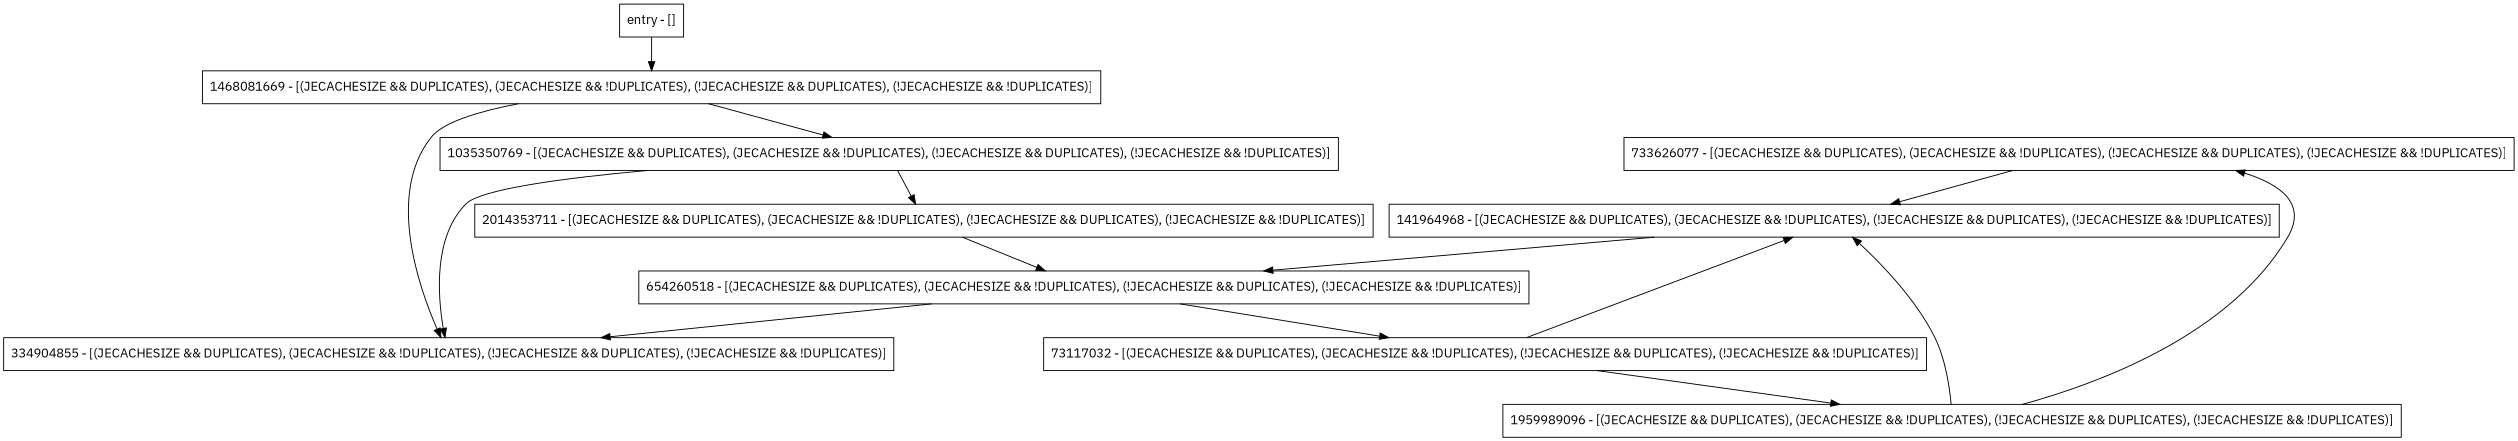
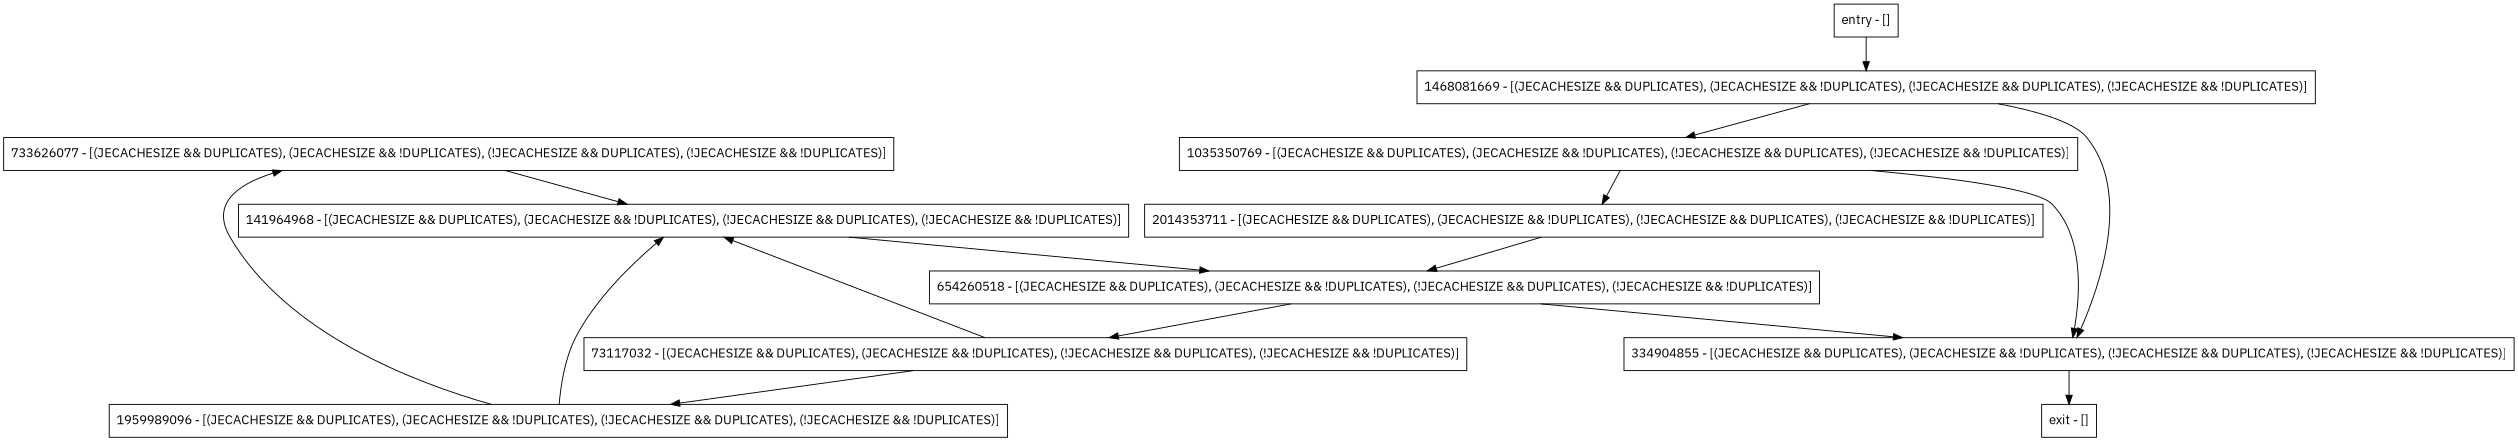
none -> (2069, 421)
